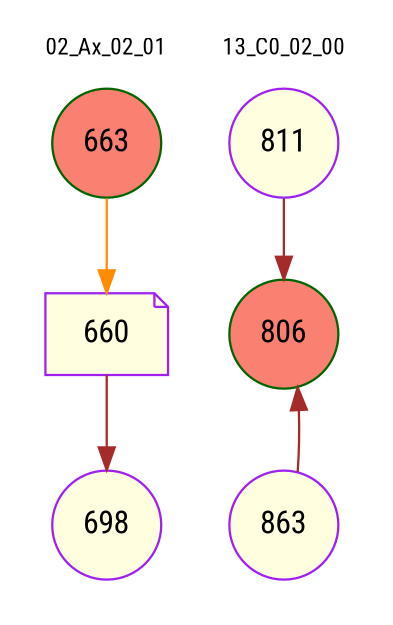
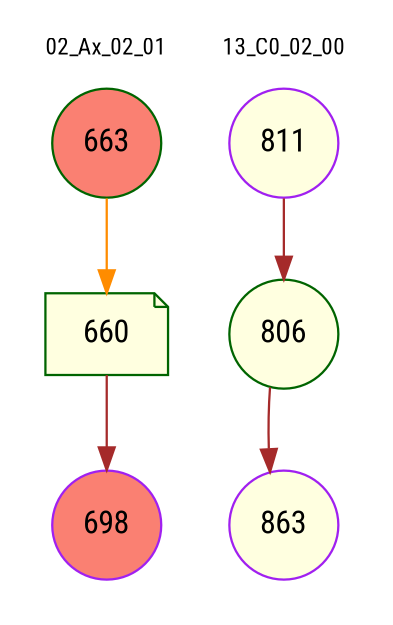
(107, 334) -> (107, 334)
(284, 334) -> (284, 334)
(299, 441) -> (269, 418)
(107, 525) -> (107, 525)
